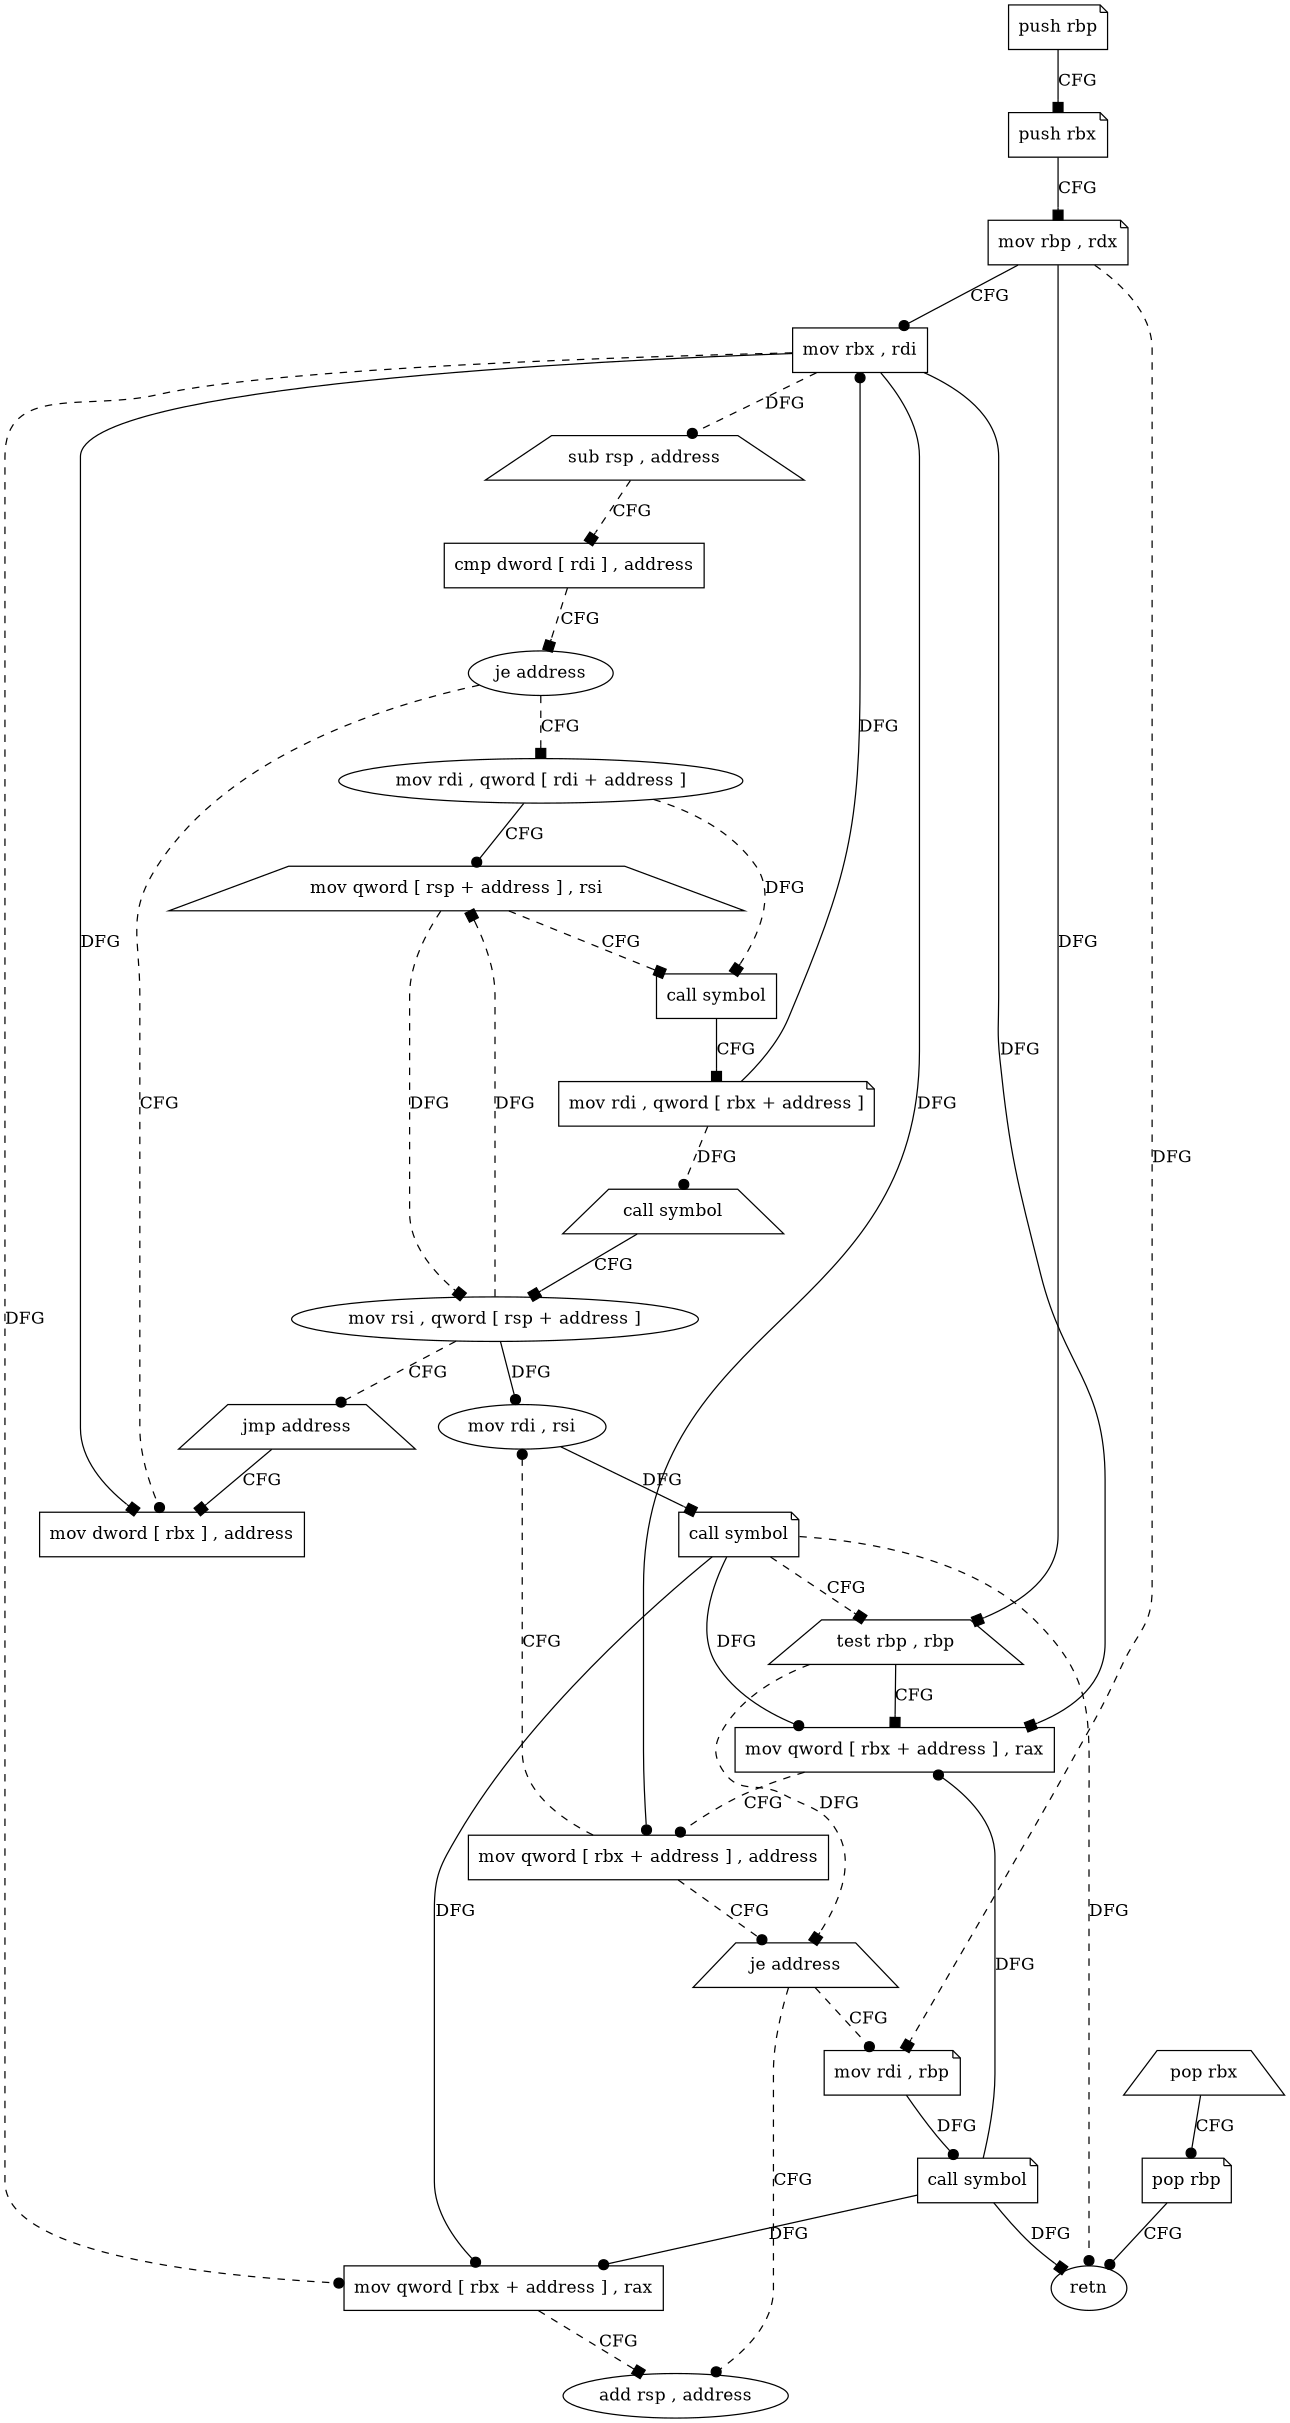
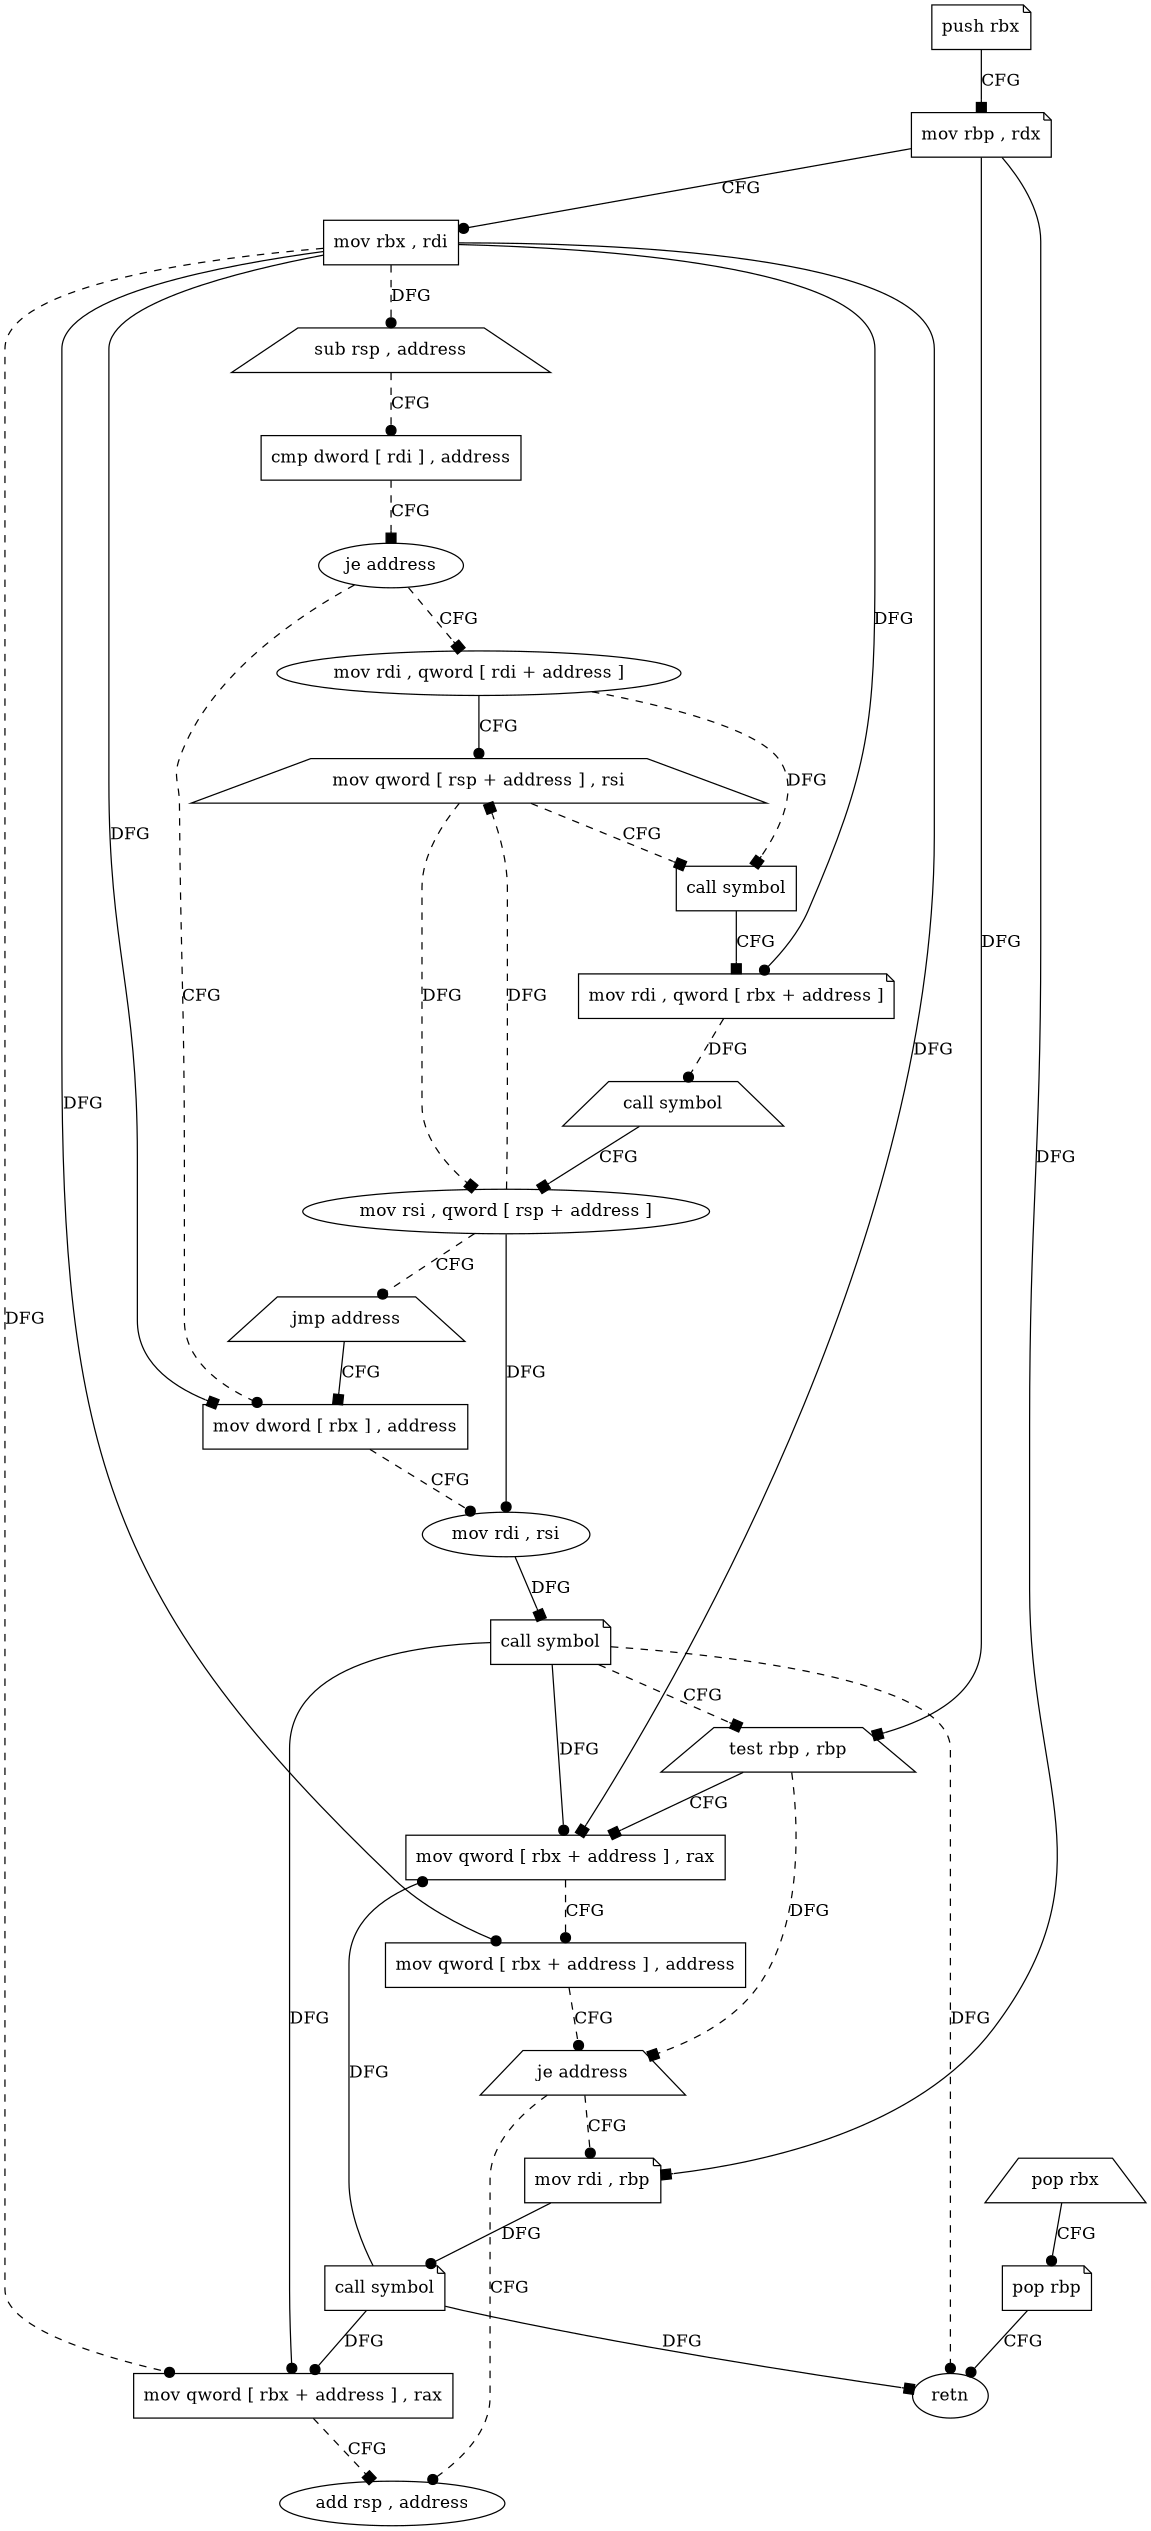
(1058, 27) -> none
(613, 506) -> (391, 399)
(859, 746) -> (875, 446)
(1152, 1173) -> (1032, 1276)
(522, 1663) -> (418, 1479)
